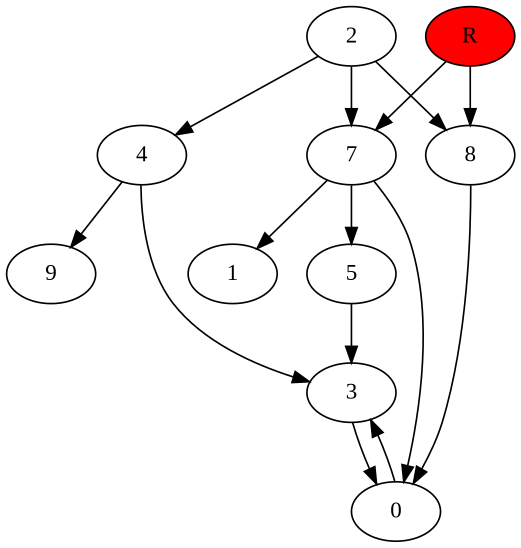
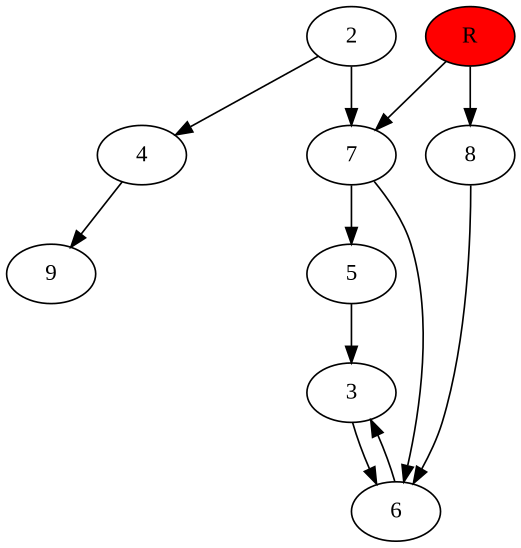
(403, 88) -> none
(233, 274) -> none
(179, 310) -> none
(396, 512) -> (396, 512)
